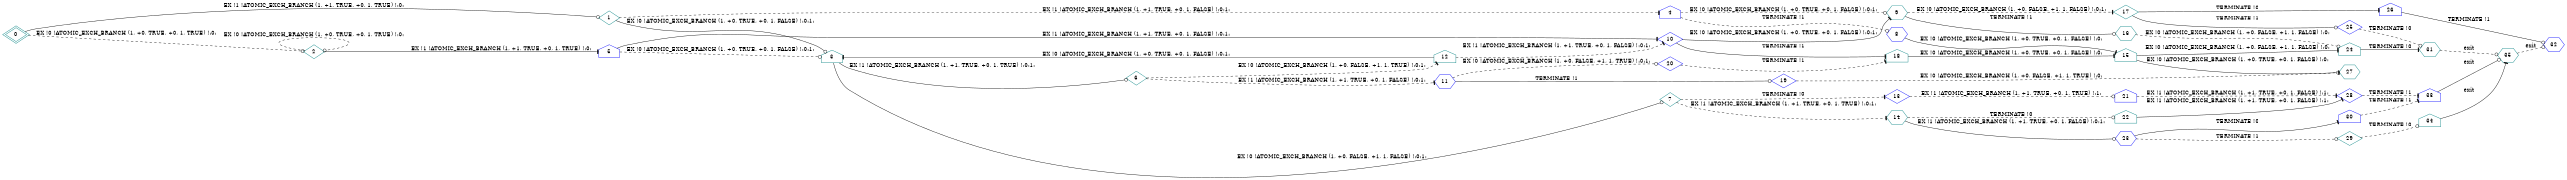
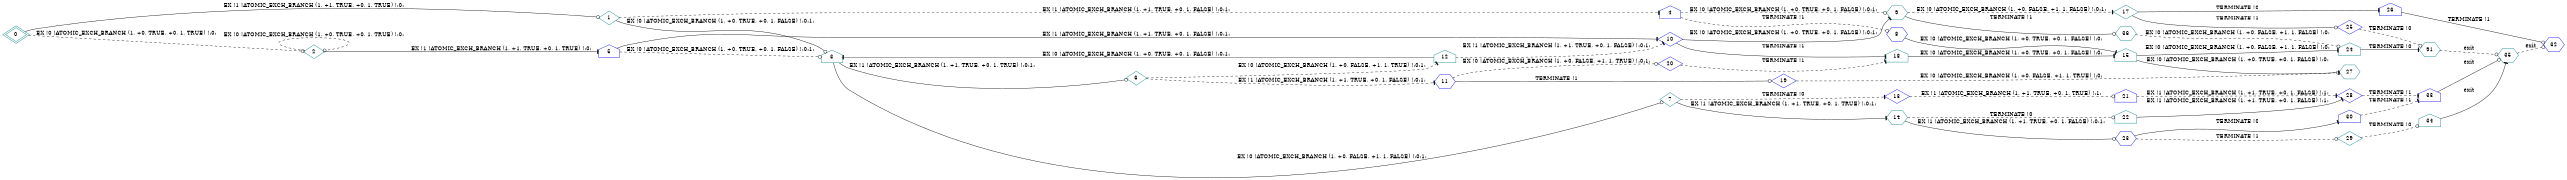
(2126, 33) -> (2126, 33)
(2430, 50) -> (2430, 50)
(1780, 118) -> (1780, 118)
